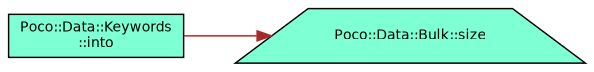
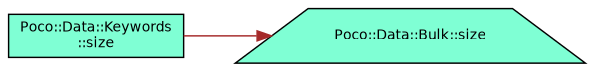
(96, 36) -> (96, 36)
